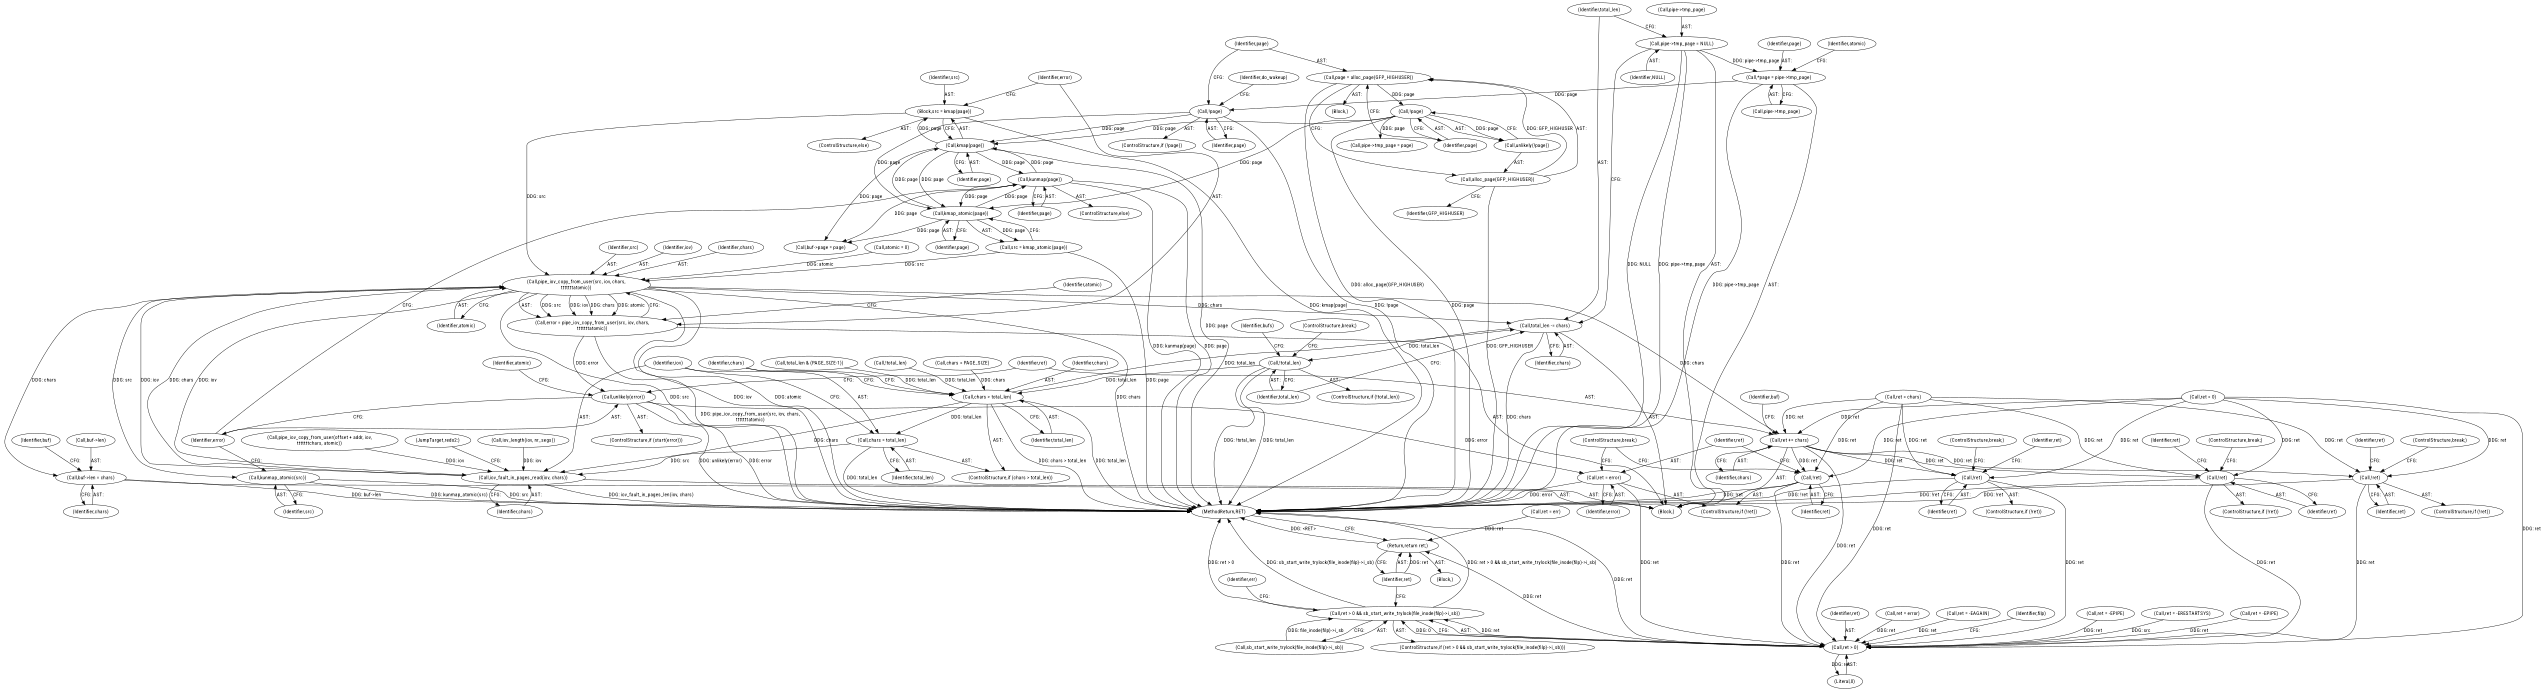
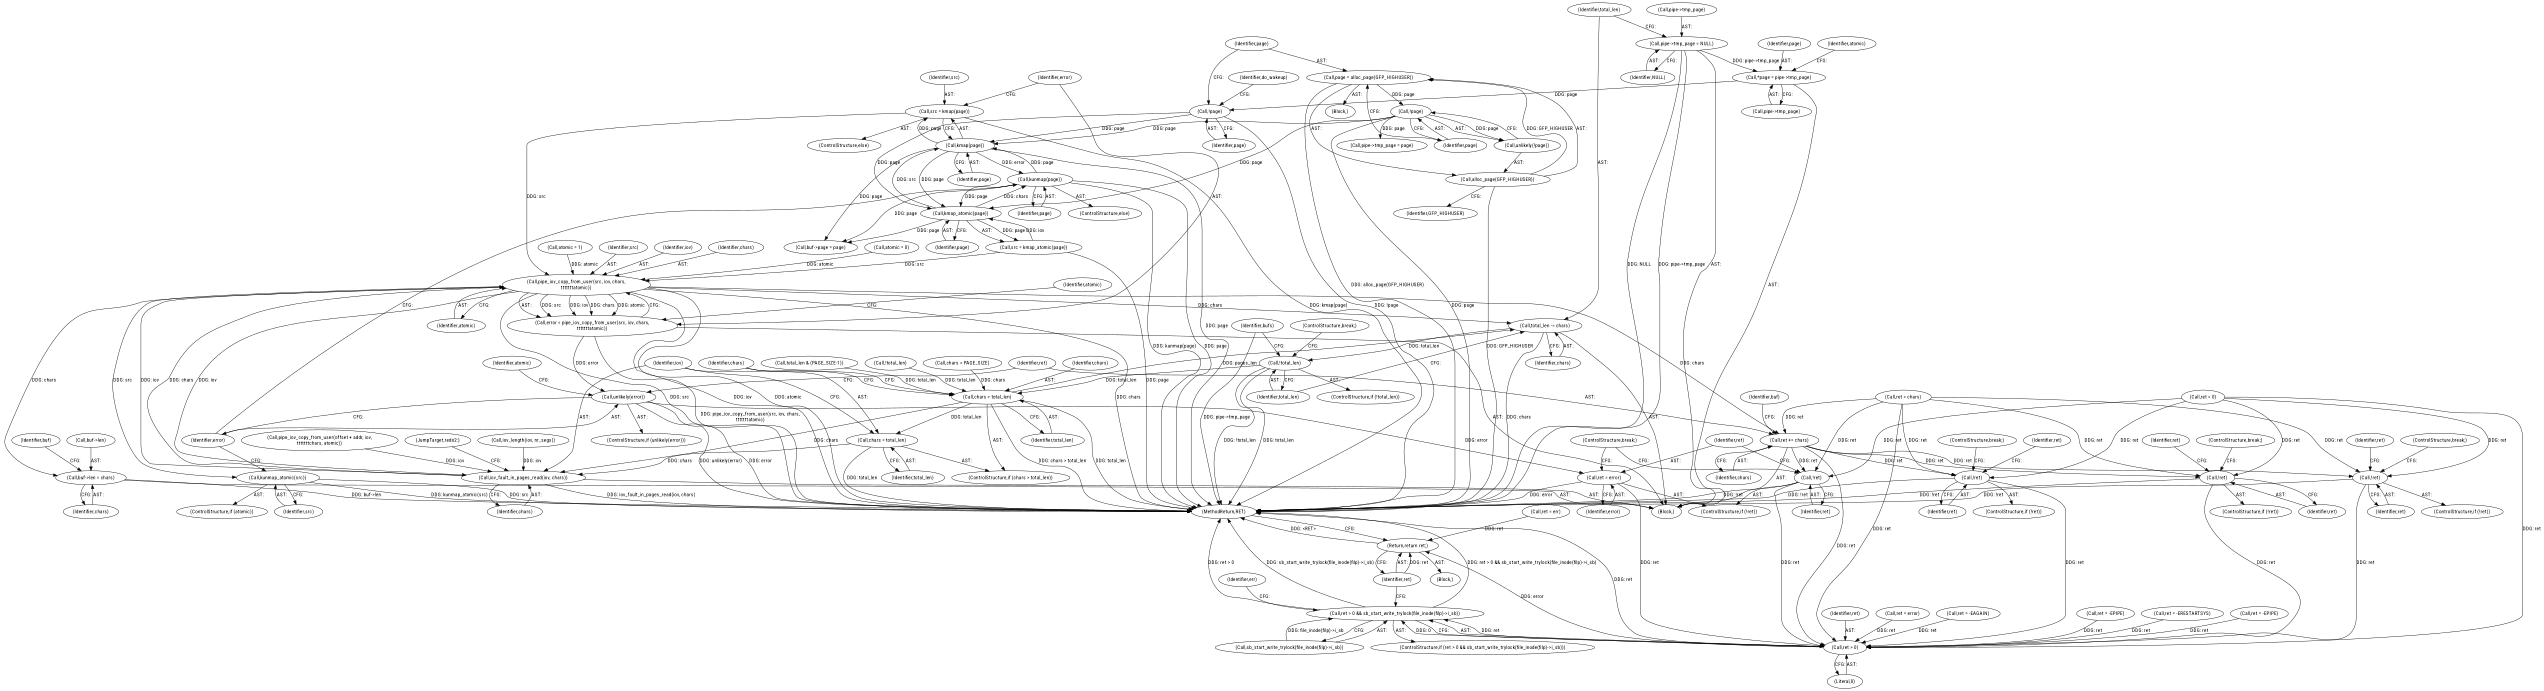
(945, 112) -> (945, 112)
(1317, 129) -> (1317, 129)
(1152, 146) -> none
(1014, 163) -> (1014, 163)
(907, 180) -> (907, 180)
(1611, 182) -> (1666, 59)
(1016, 197) -> (1016, 197)
(1035, 230) -> (1035, 230)
none -> (565, 247)
(1240, 363) -> (1240, 363)
(1989, 404) -> none
(1647, 427) -> (1206, 406)
(646, 440) -> (646, 440)
(680, 461) -> (680, 461)
(651, 495) -> (651, 495)
none -> (222, 512)
(1532, 597) -> (1532, 597)
(2031, 614) -> none
(2141, 631) -> (2141, 631)
(1841, 665) -> (1841, 665)
